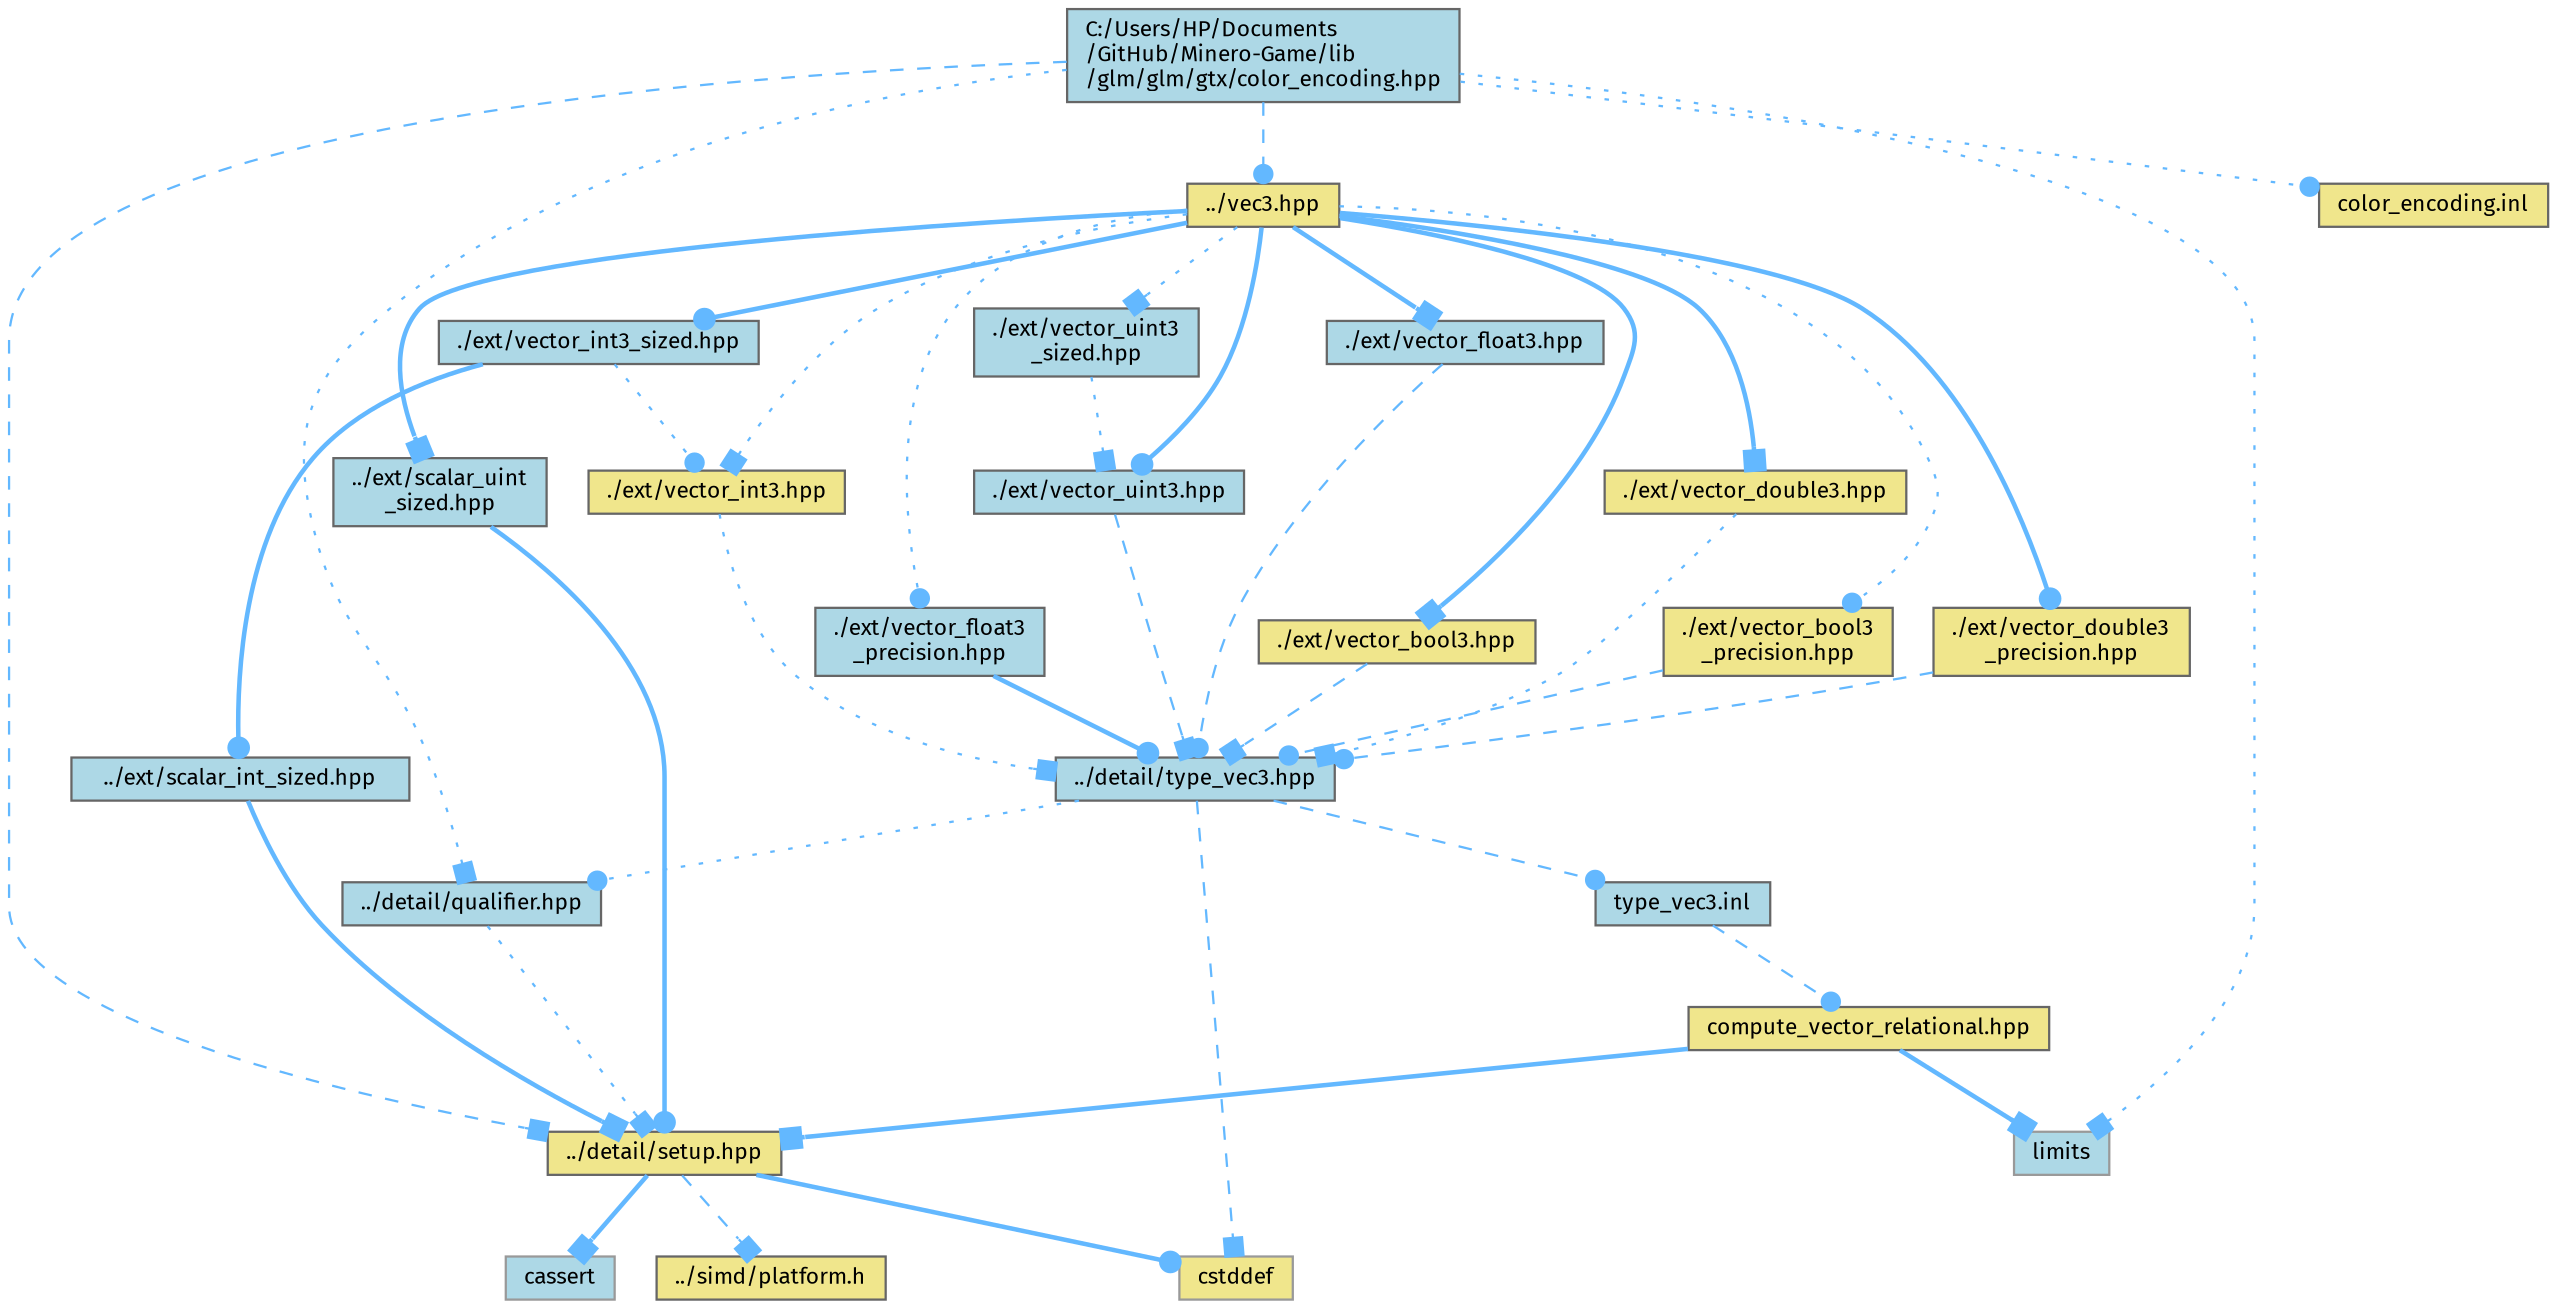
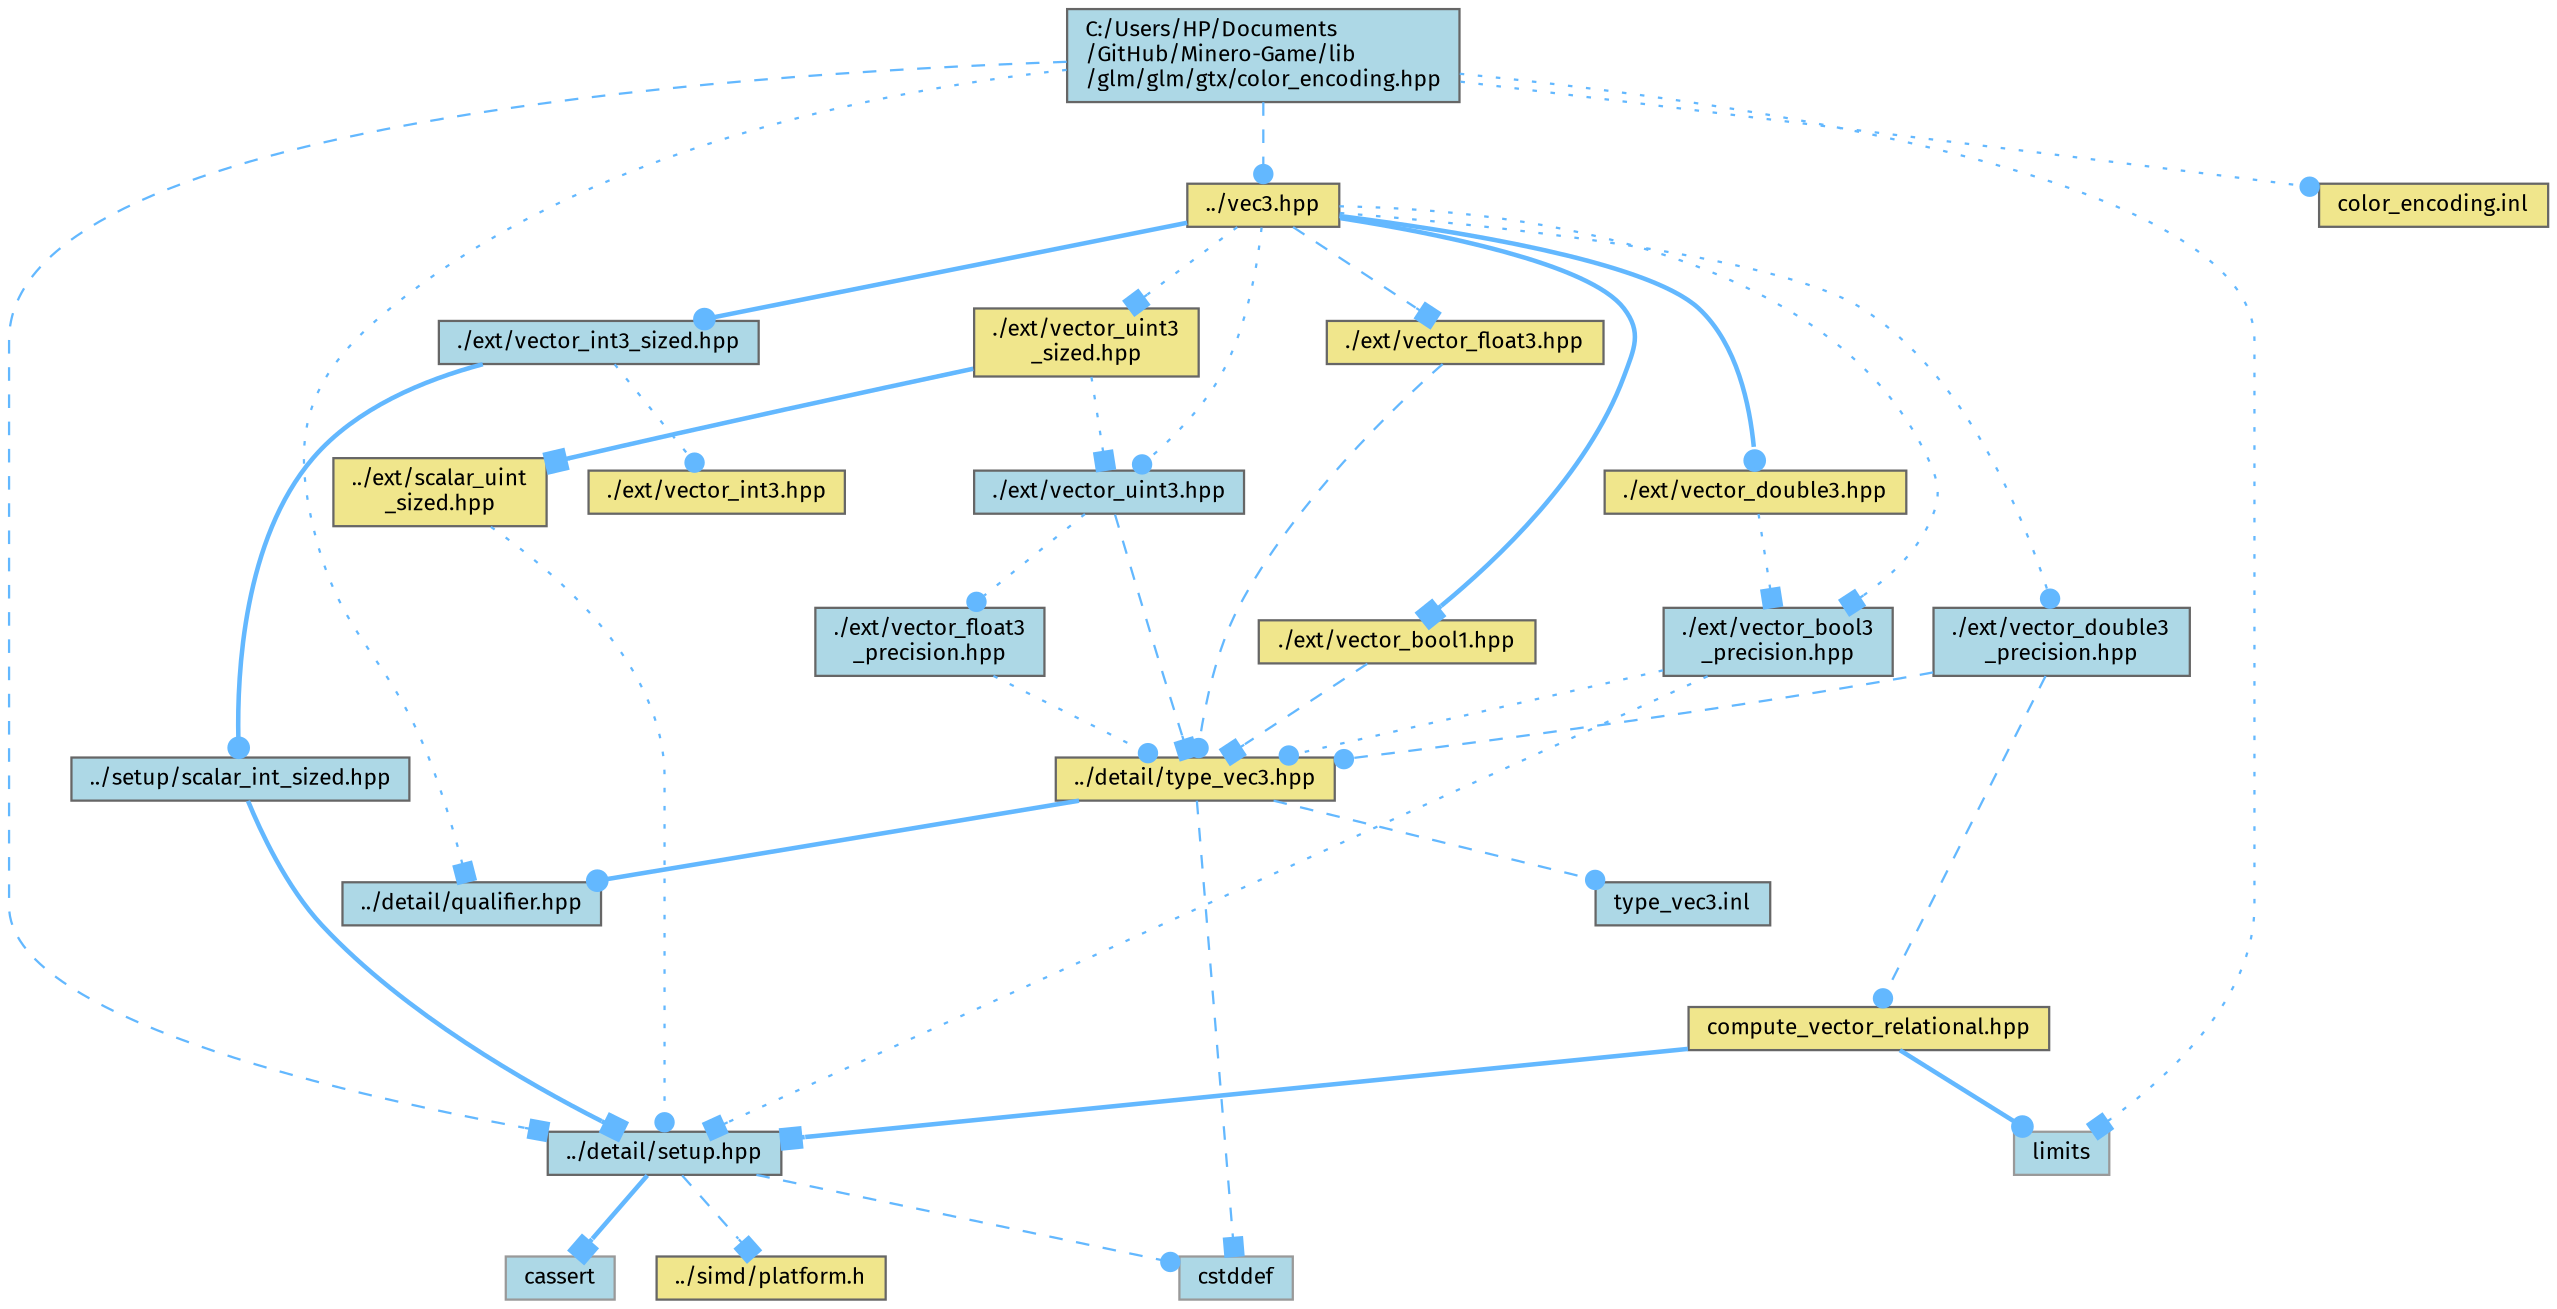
(733, 244) -> (771, 413)
(1598, 264) -> (1598, 264)
(1354, 267) -> (1354, 267)
(1773, 275) -> (1773, 275)
(1747, 289) -> (1747, 289)
(899, 297) -> none
(946, 322) -> (1035, 555)
(1086, 342) -> (1086, 342)
(1465, 342) -> (1465, 342)
(1230, 356) -> (1230, 356)
(440, 492) -> (440, 492)
(1397, 642) -> (1397, 642)
(1778, 642) -> (1778, 642)
(2062, 642) -> (2062, 642)
(1561, 672) -> (1764, 549)
(1544, 697) -> (1480, 712)
(826, 698) -> none
(1066, 712) -> (1066, 712)
(240, 779) -> (240, 779)
(1195, 779) -> (1195, 779)
(665, 787) -> (665, 787)
(843, 840) -> (843, 840)
(1768, 961) -> (1966, 833)
(561, 1020) -> (1242, 888)
(1957, 1086) -> (1957, 1086)
(665, 1153) -> (665, 1153)
(959, 1217) -> (959, 1217)
(1236, 1278) -> (1236, 1278)
